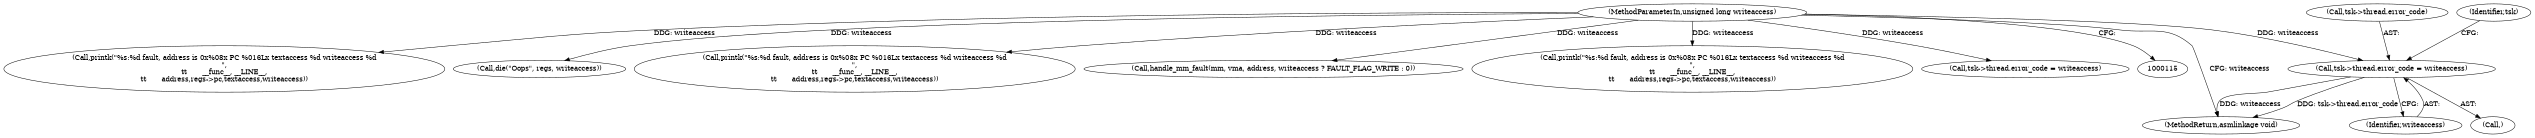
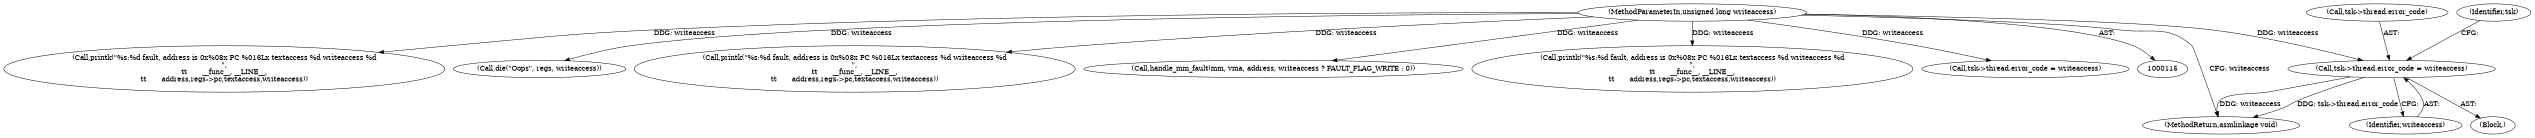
(2108, 33) -> (2108, 33)
(2493, 125) -> (2493, 125)
